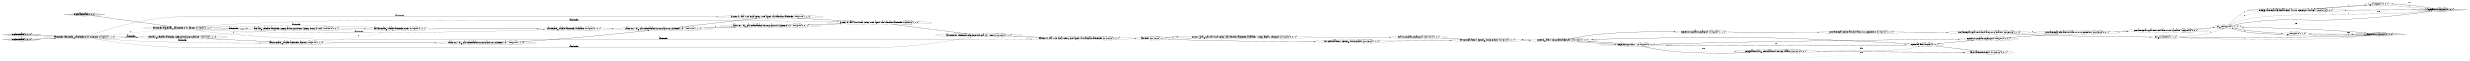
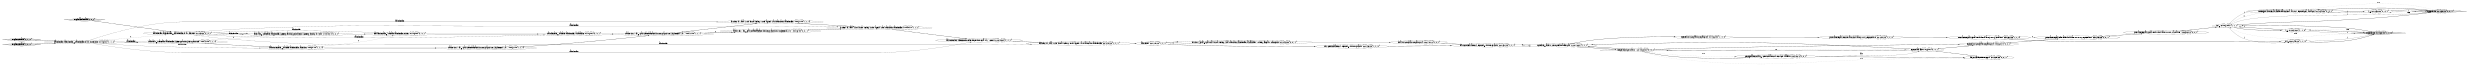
(2202, 34) -> (2252, 41)
